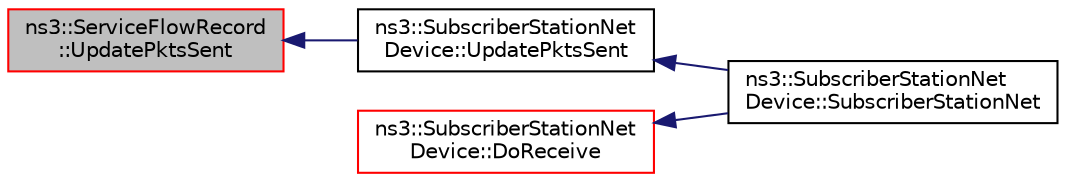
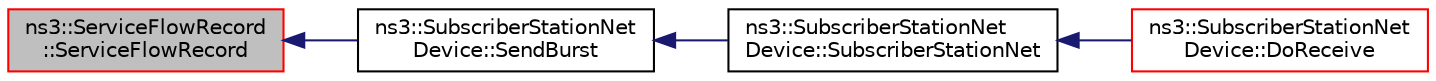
(146, 40) -> (146, 40)
(506, 40) -> (506, 40)
(702, 117) -> (1105, 40)
